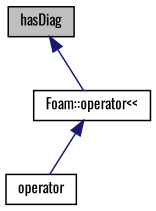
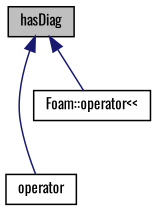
(63, 154) -> (19, 113)
